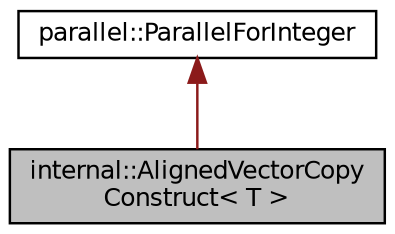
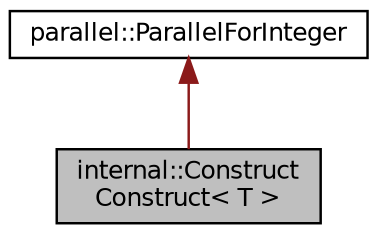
(197, 186) -> (189, 186)
